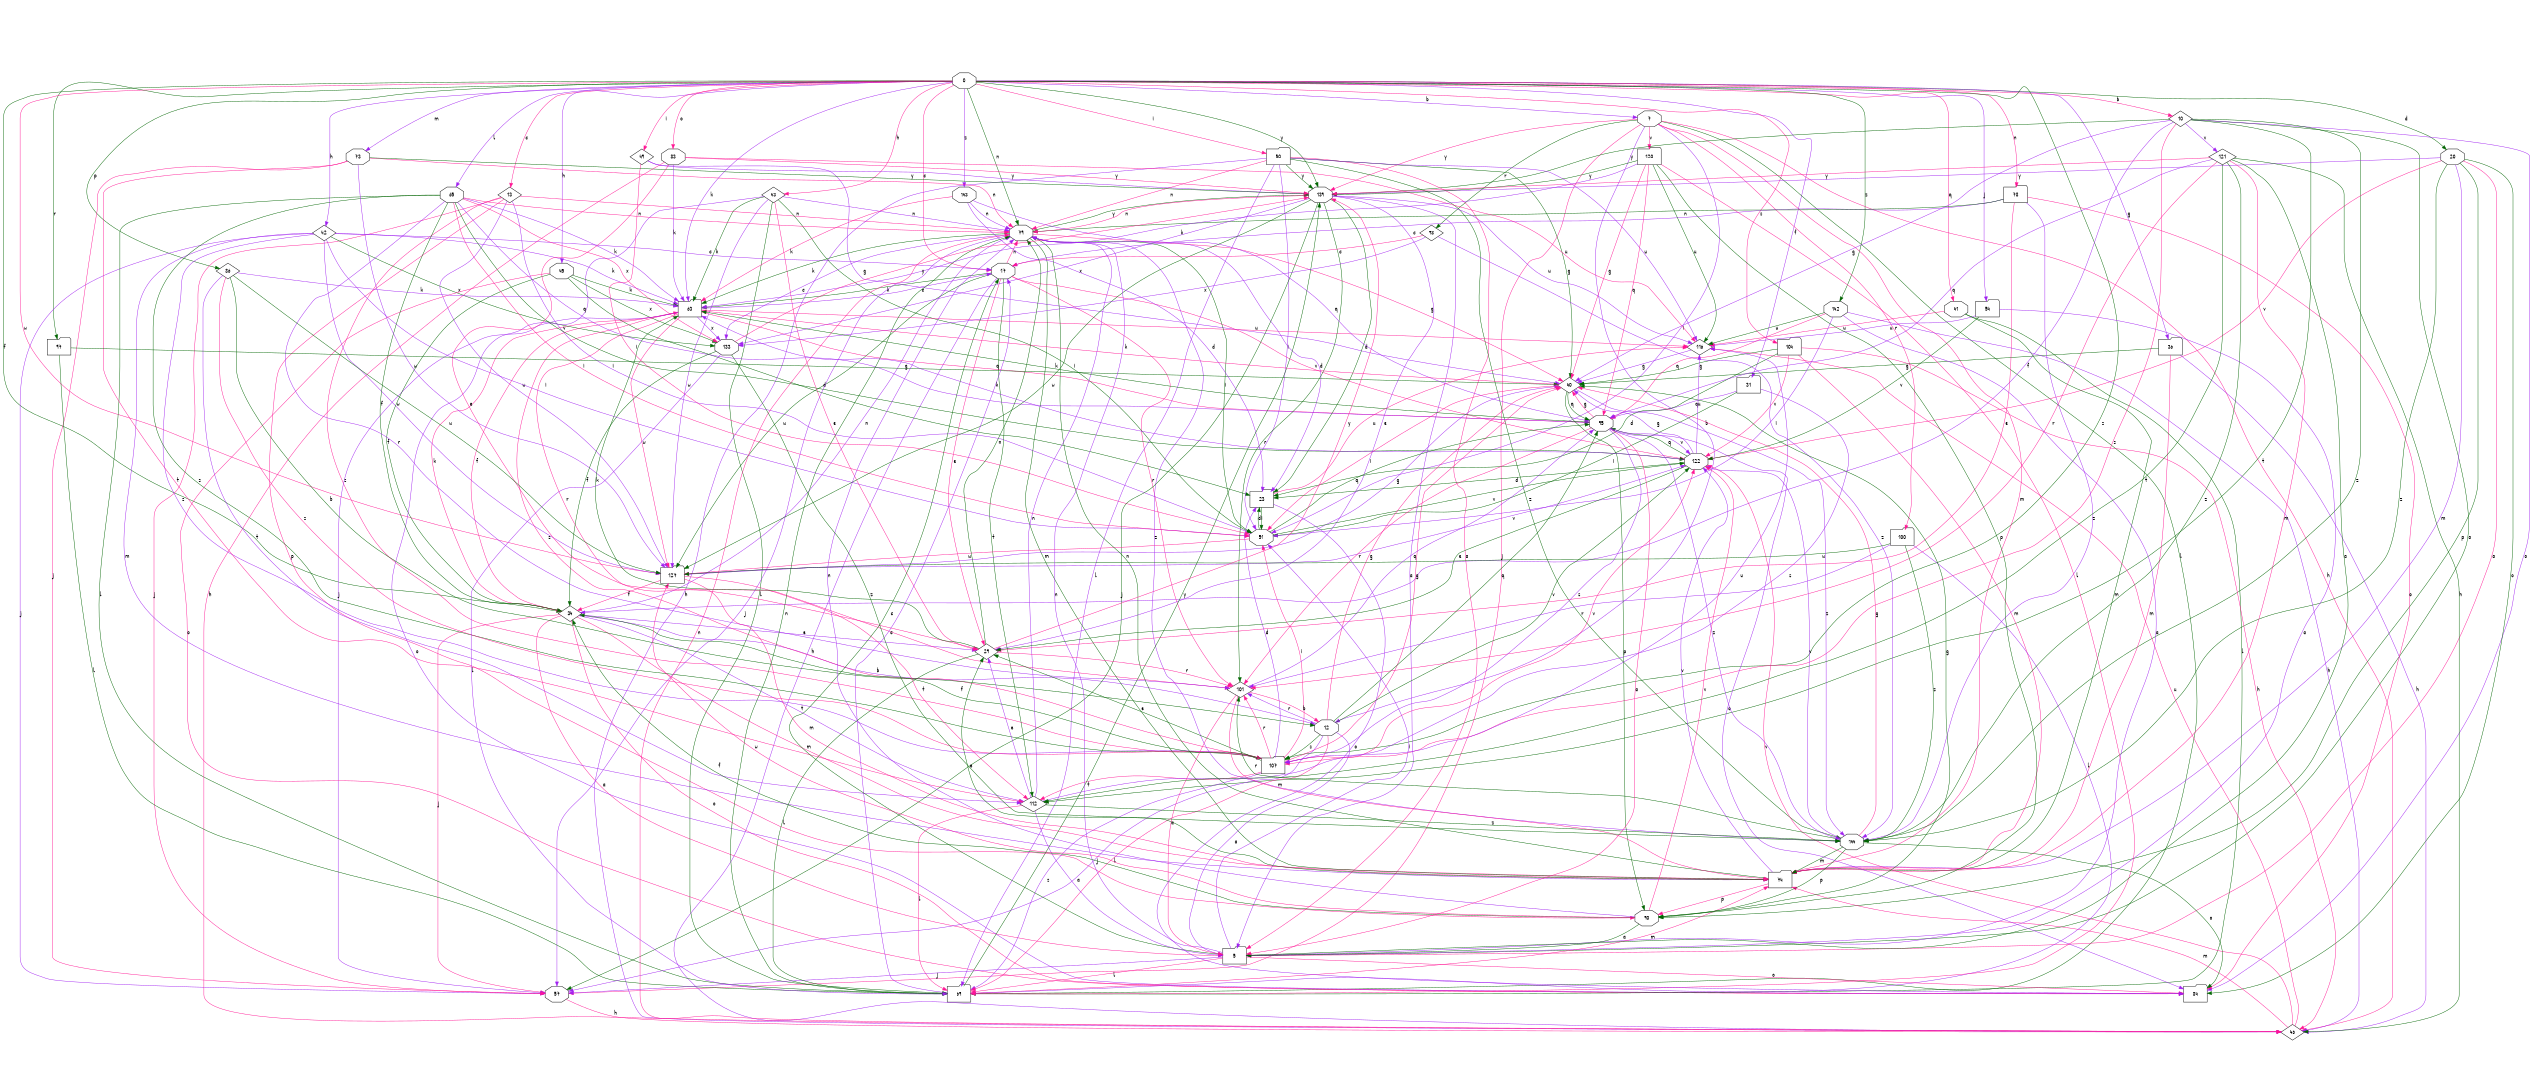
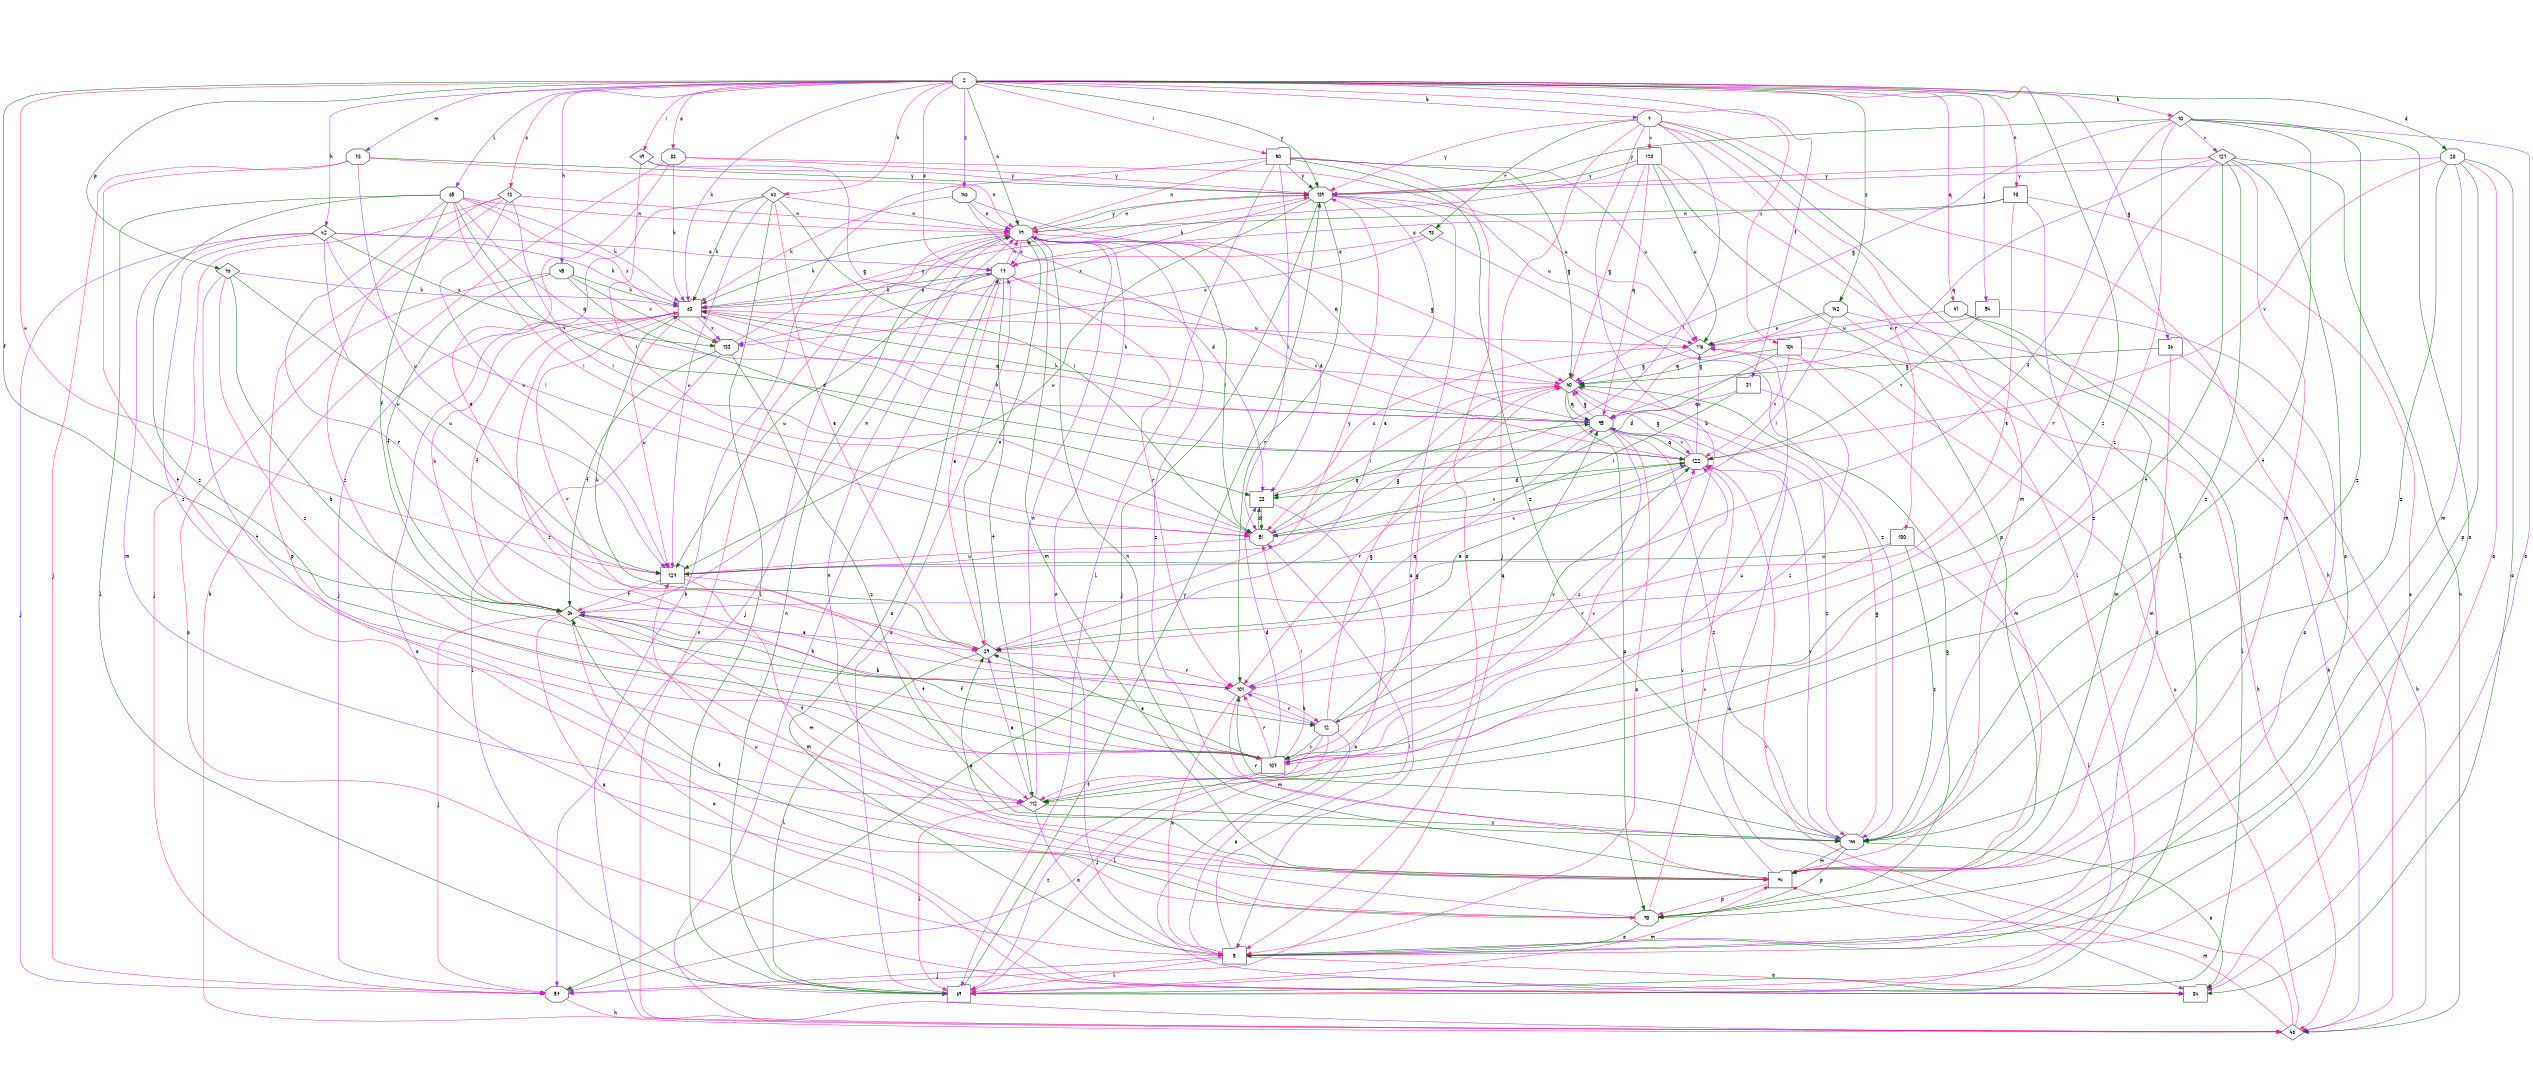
(964, 81) -> (964, 81)
(865, 259) -> (1020, 250)
(228, 271) -> (228, 271)
(59, 347) -> none
(1359, 358) -> none
